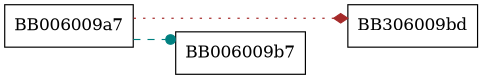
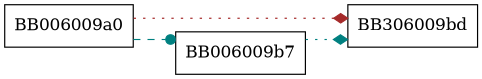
(69, 26) -> (69, 26)
none -> (320, 40)
